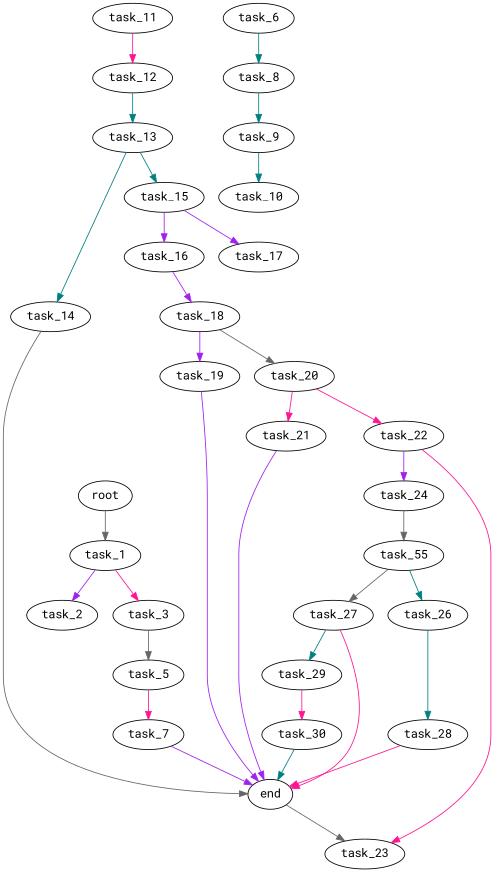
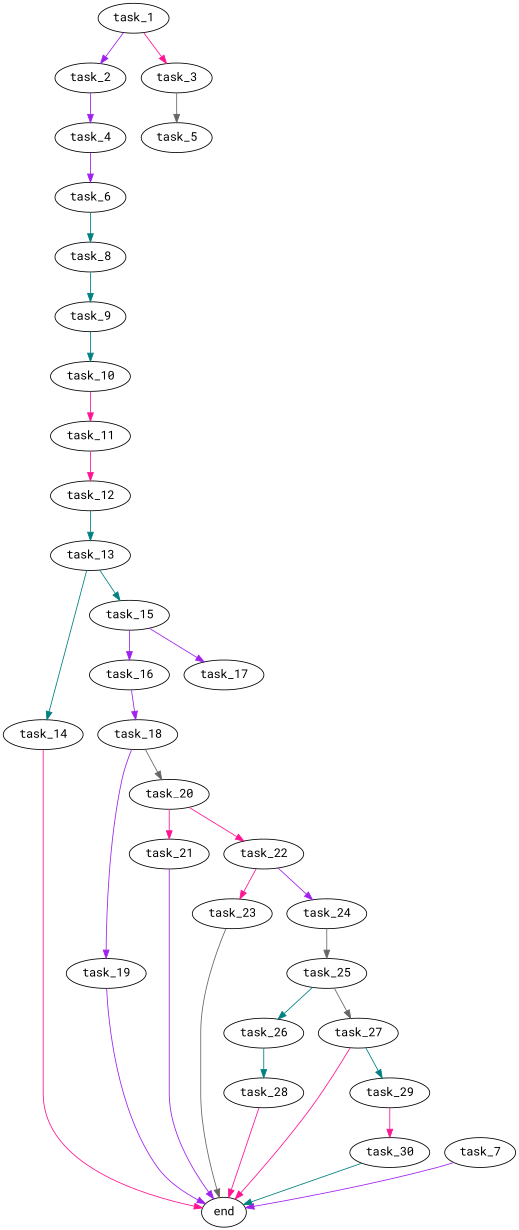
none -> (90, 138)
none -> (90, 402)
(105, 496) -> none
(404, 556) -> (327, 973)
(3, 644) -> (43, 1023)
(148, 701) -> none
(312, 821) -> (201, 1058)
